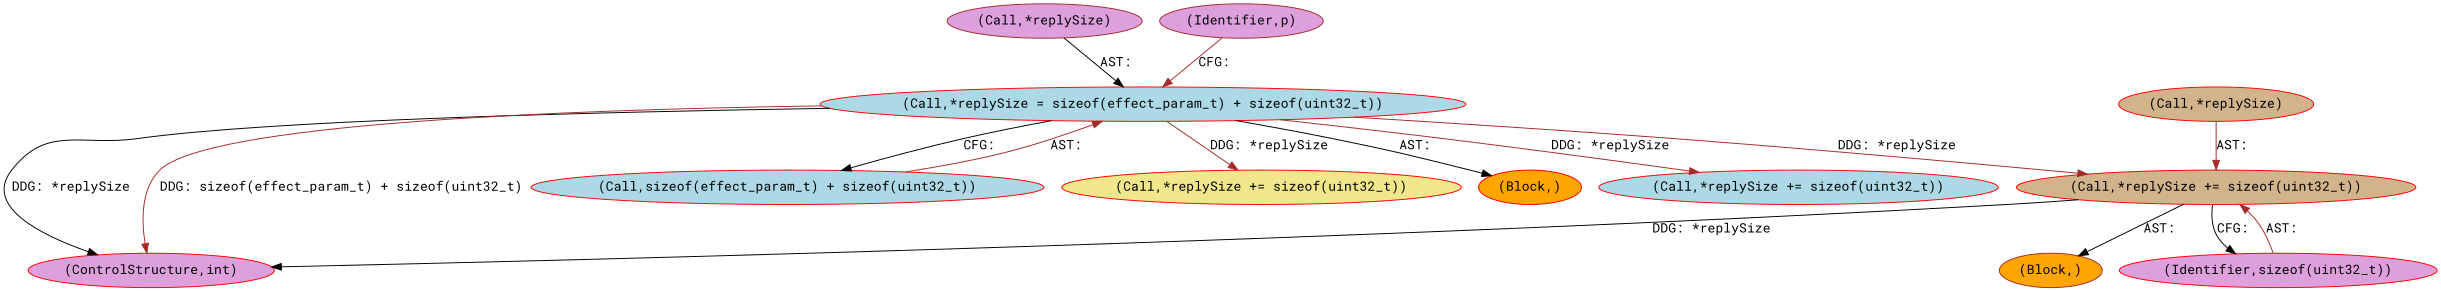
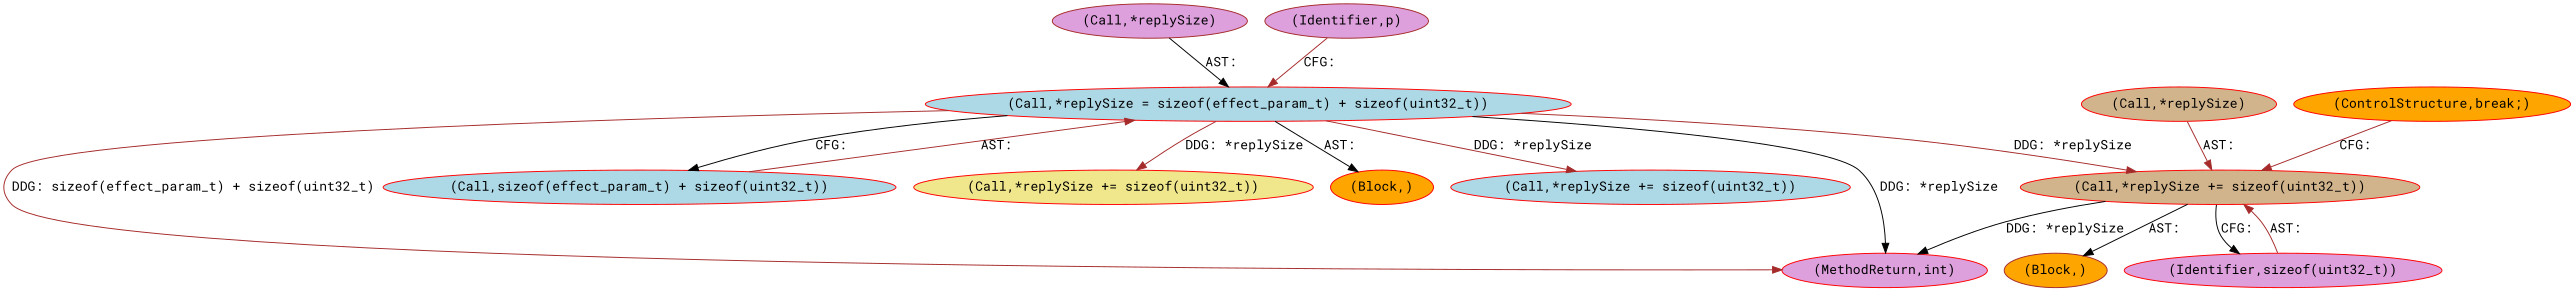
none -> (2432, 104)
(151, 270) -> (1885, 270)
